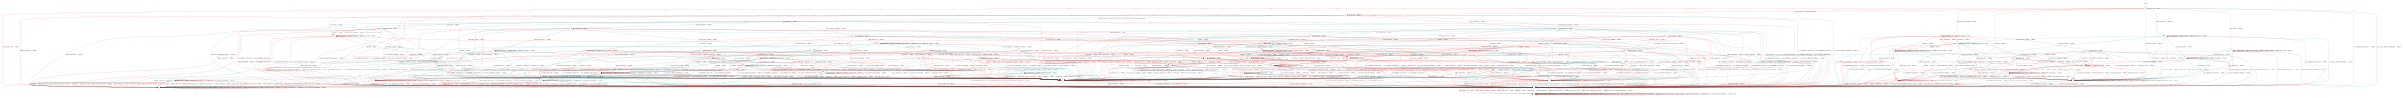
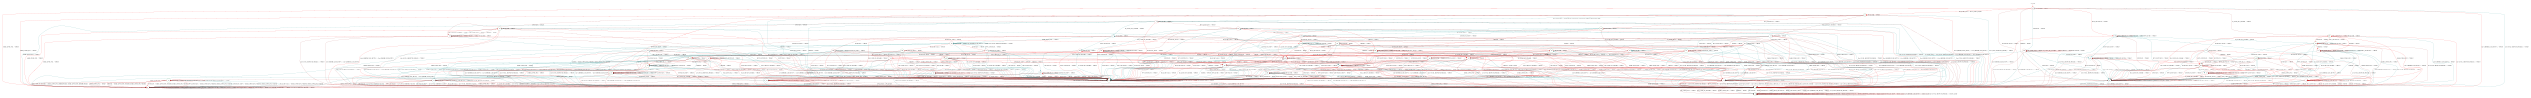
none -> (1283, 42)
